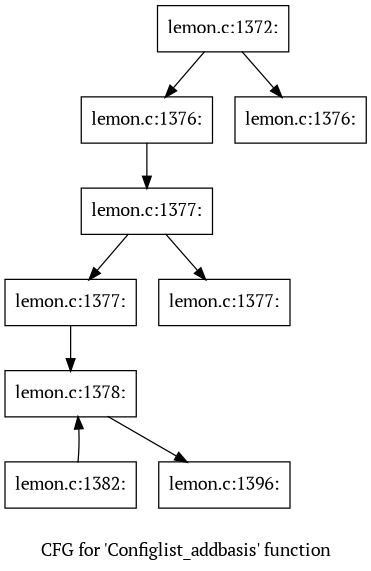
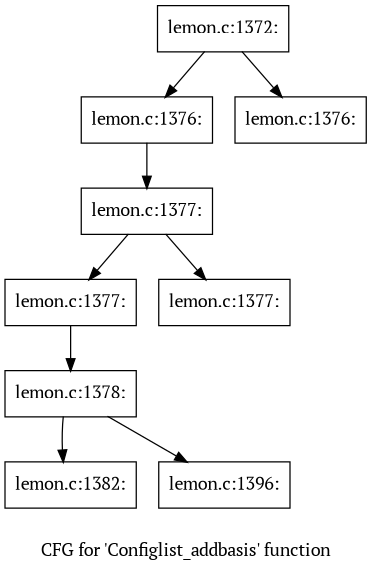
(79, 446) -> (62, 433)
